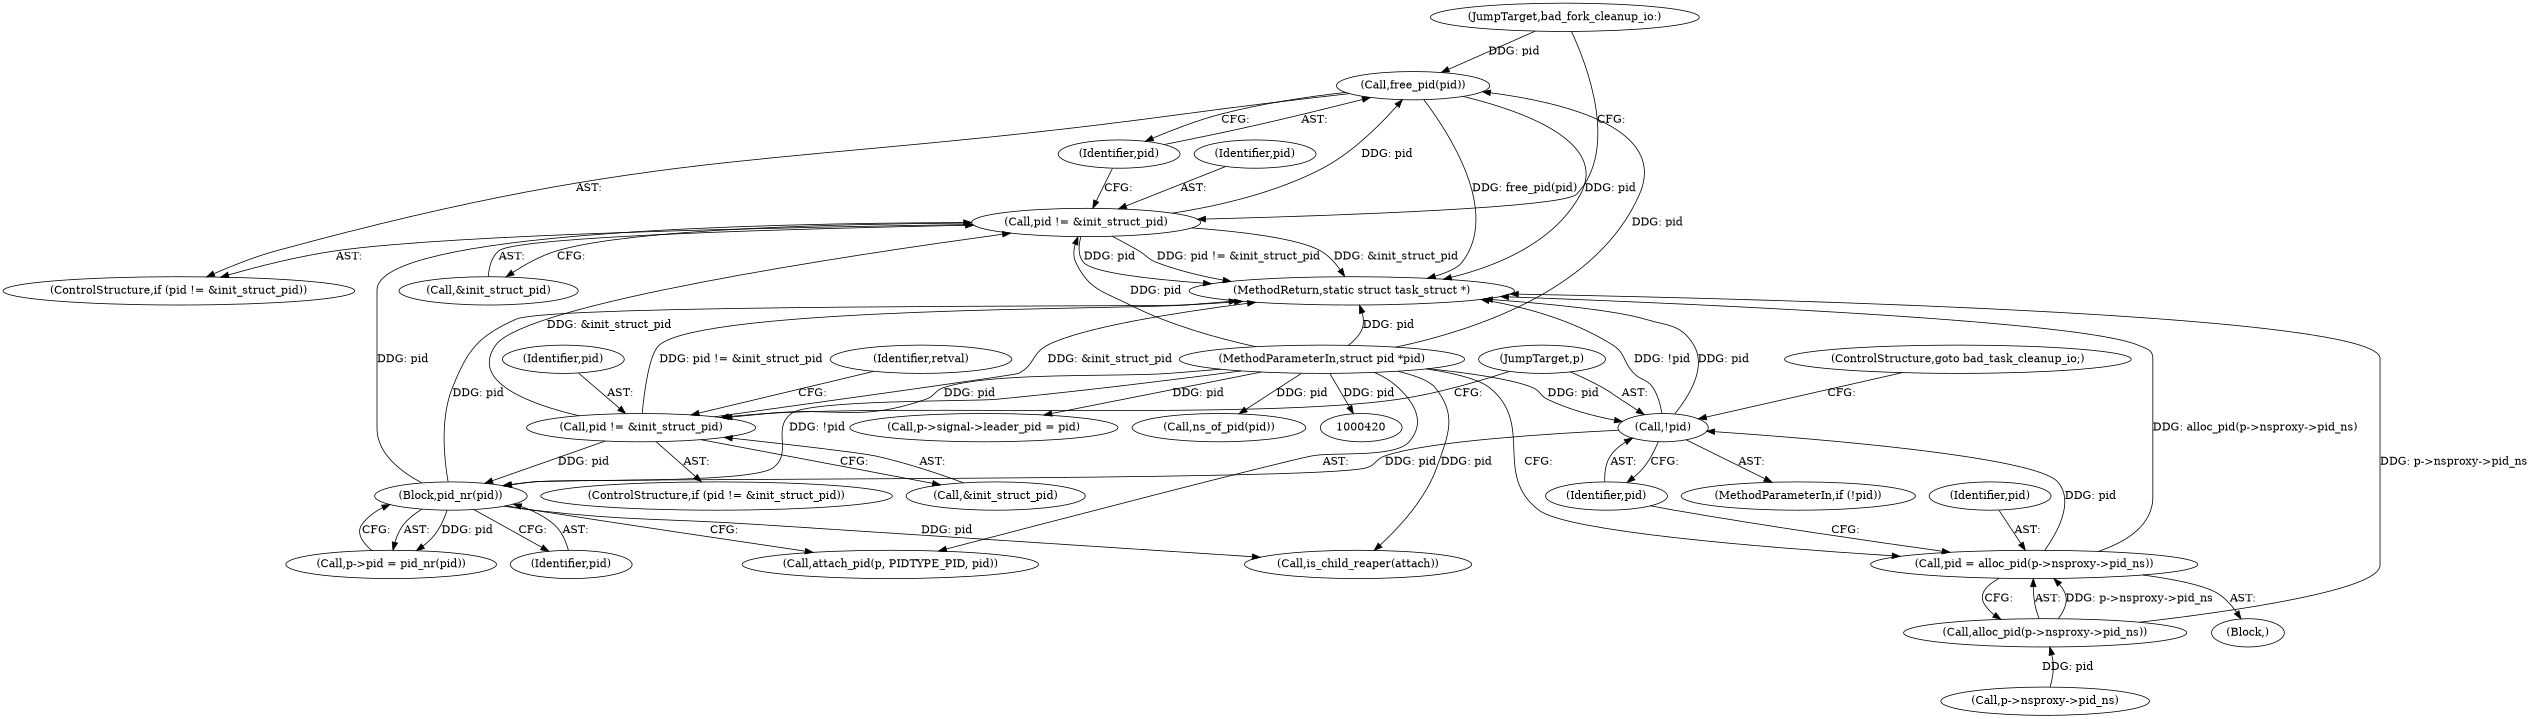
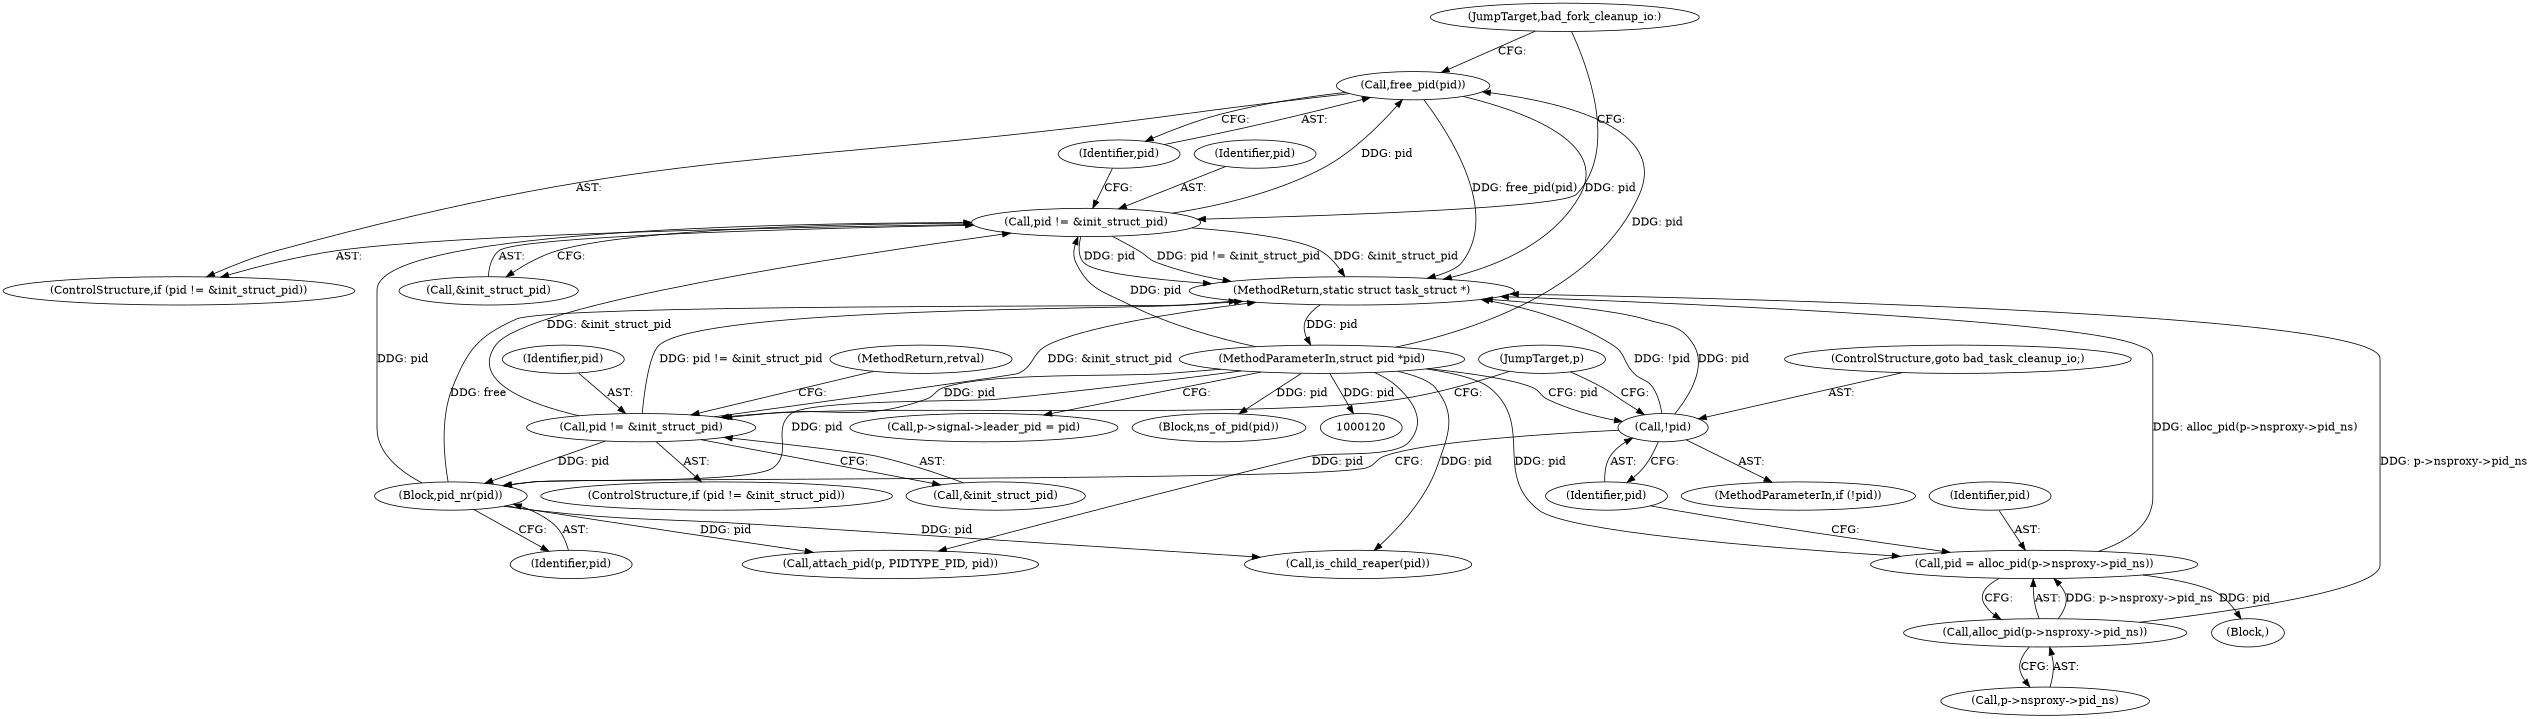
(1514, 51) -> (1514, 51)
(1361, 331) -> (1306, 319)
(921, 359) -> (921, 359)
(478, 393) -> (478, 393)
(1199, 393) -> (1199, 393)
(1573, 393) -> (1573, 393)
(1637, 393) -> (1637, 393)
(1844, 393) -> (1844, 393)
(817, 428) -> (817, 428)
(1219, 428) -> (1219, 428)
(1361, 428) -> (1361, 428)
(1925, 451) -> none
(1338, 462) -> (1338, 462)
(1411, 462) -> (1411, 462)
(1540, 462) -> (1540, 462)
(726, 530) -> (726, 530)
(391, 564) -> none
(1358, 564) -> (1358, 564)
(2245, 599) -> (2245, 599)
none -> (2020, 663)
(2068, 667) -> (2068, 667)
